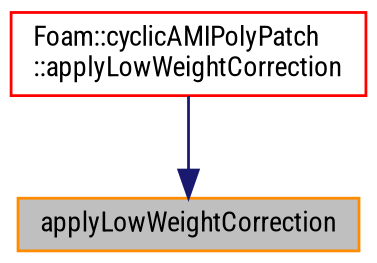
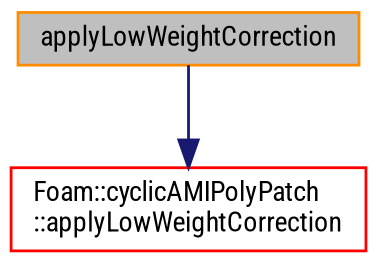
(189, 133) -> (189, 102)
